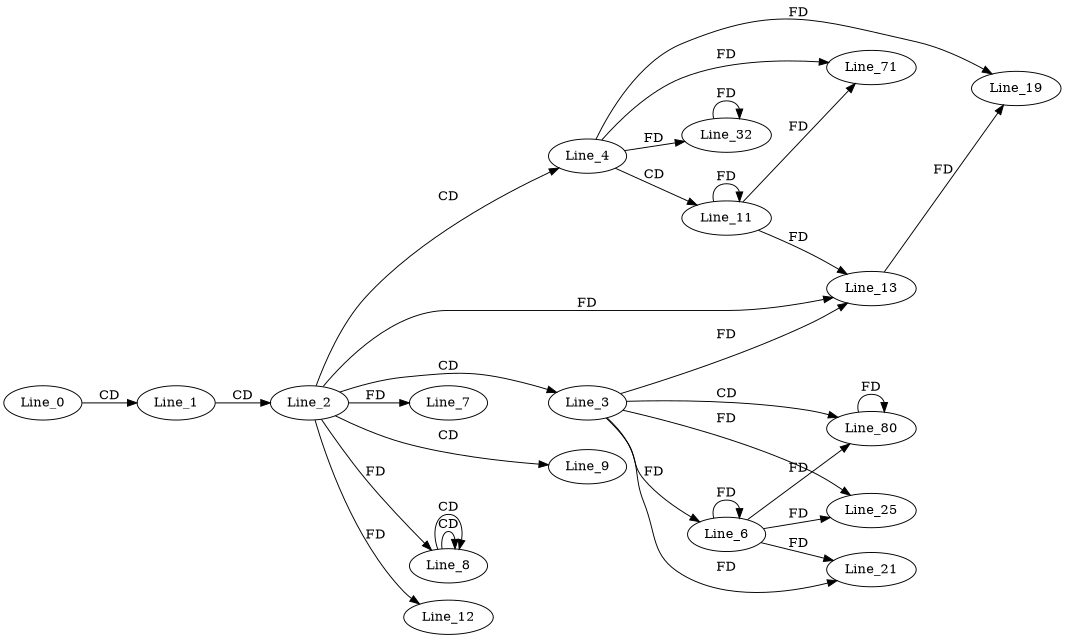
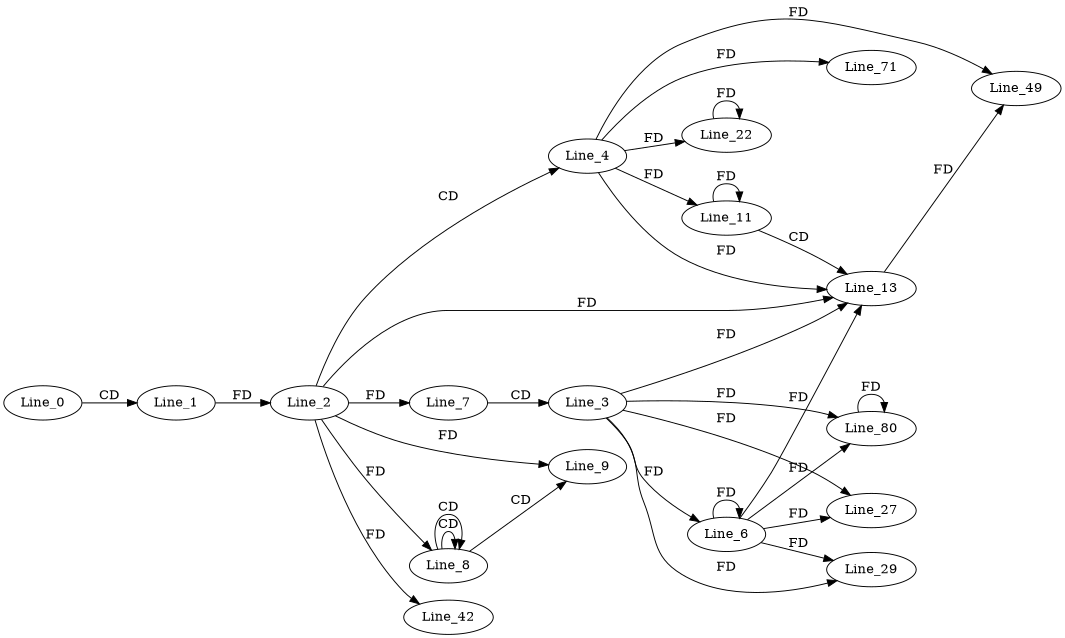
(1016, 88) -> (1016, 88)
(727, 135) -> (727, 135)
(796, 146) -> none
(654, 175) -> (654, 175)
(799, 238) -> (799, 238)
none -> (691, 262)
(443, 374) -> (513, 403)
(727, 394) -> (727, 394)
(243, 396) -> (243, 396)
none -> (801, 418)
(449, 436) -> (449, 436)
(871, 511) -> (871, 511)
none -> (514, 519)
(871, 570) -> (871, 570)
(449, 617) -> (449, 617)
